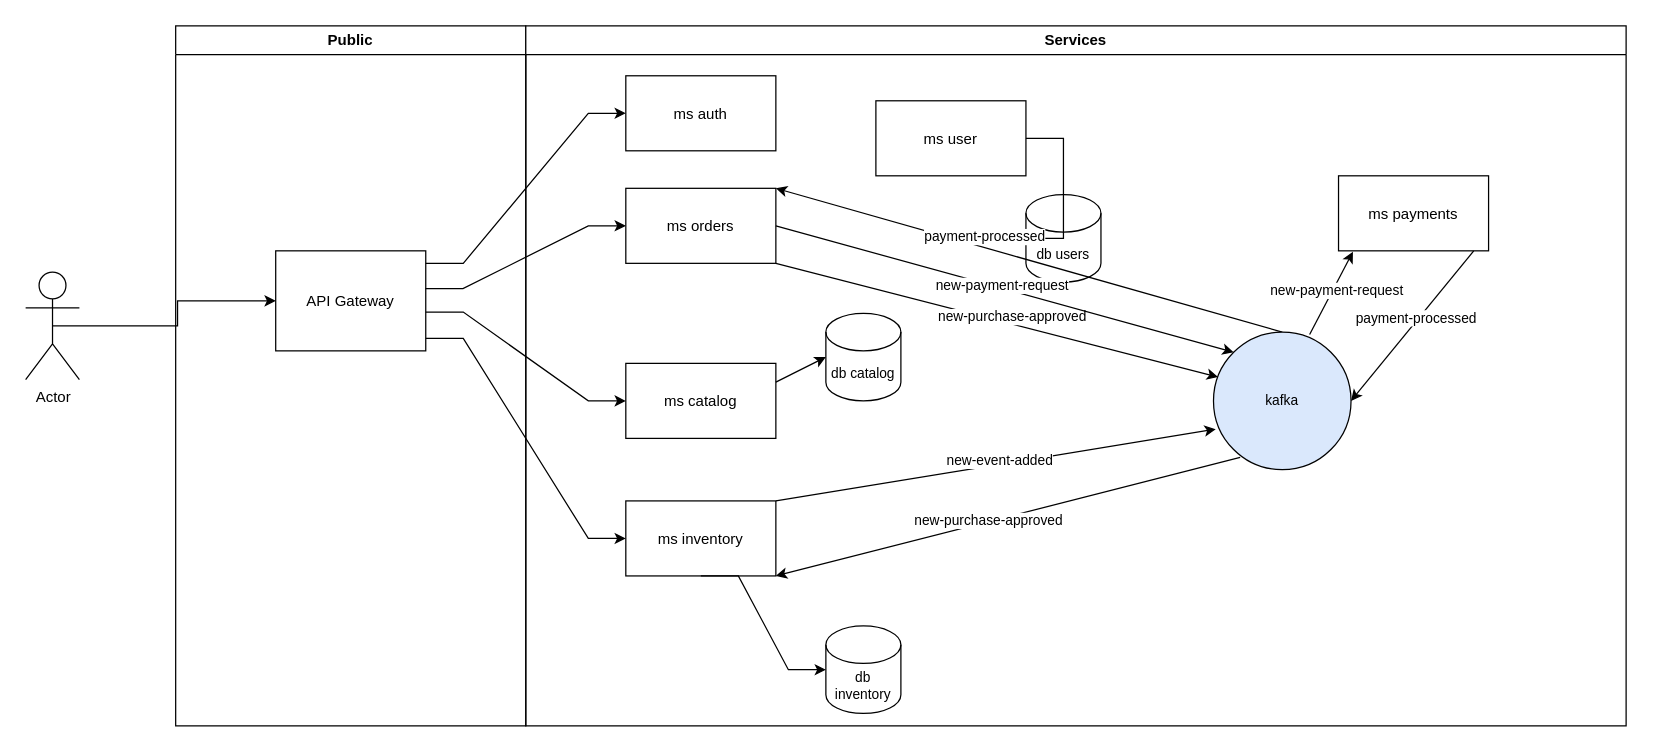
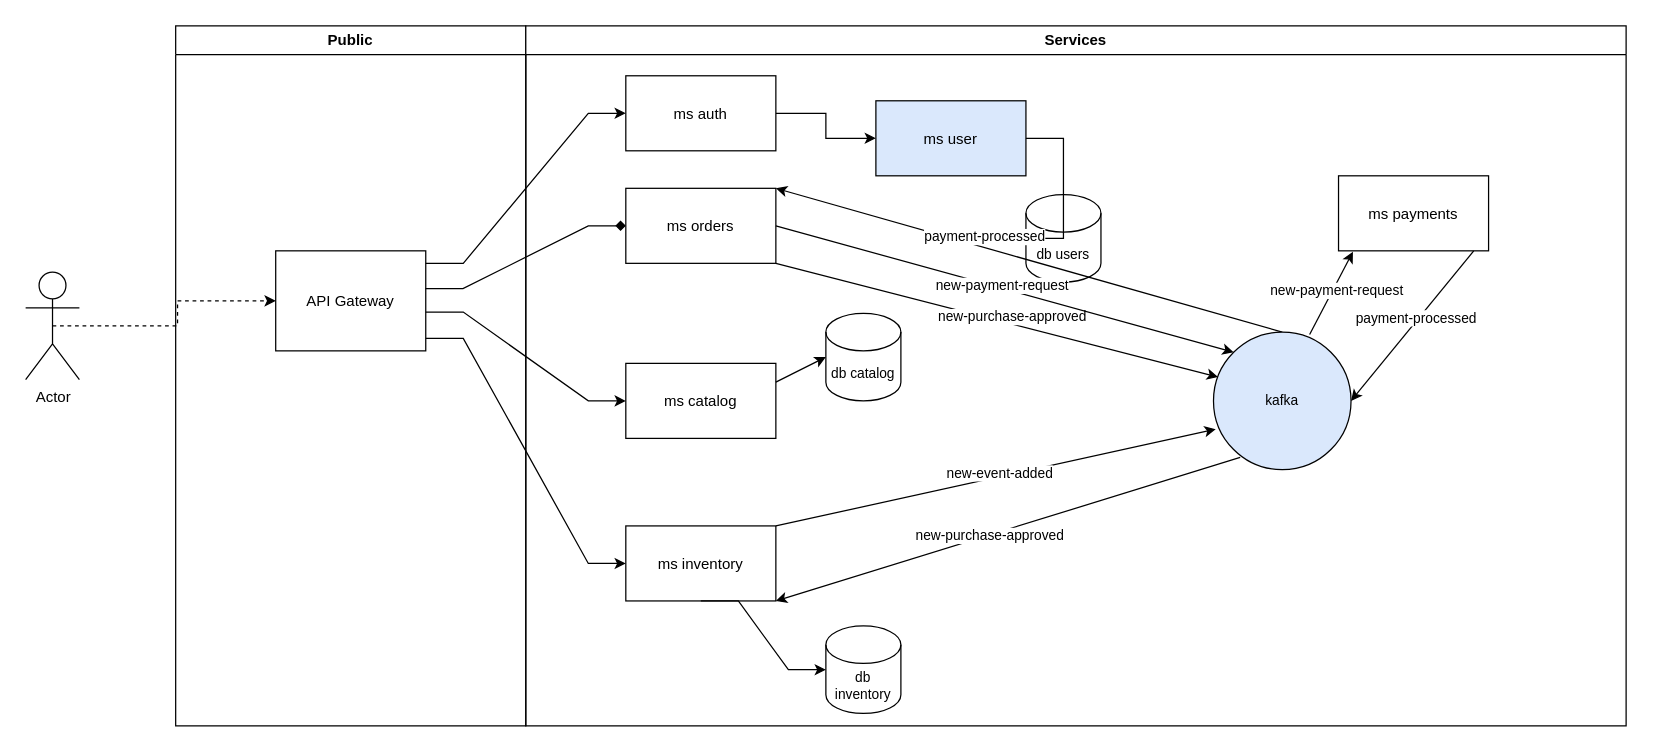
none -> (826, 121)
(951, 138) -> (951, 138)
(616, 226) -> (615, 226)
(173, 326) -> (173, 326)
(701, 538) -> (701, 563)
